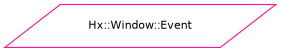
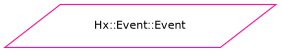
(140, 26) -> (140, 26)
